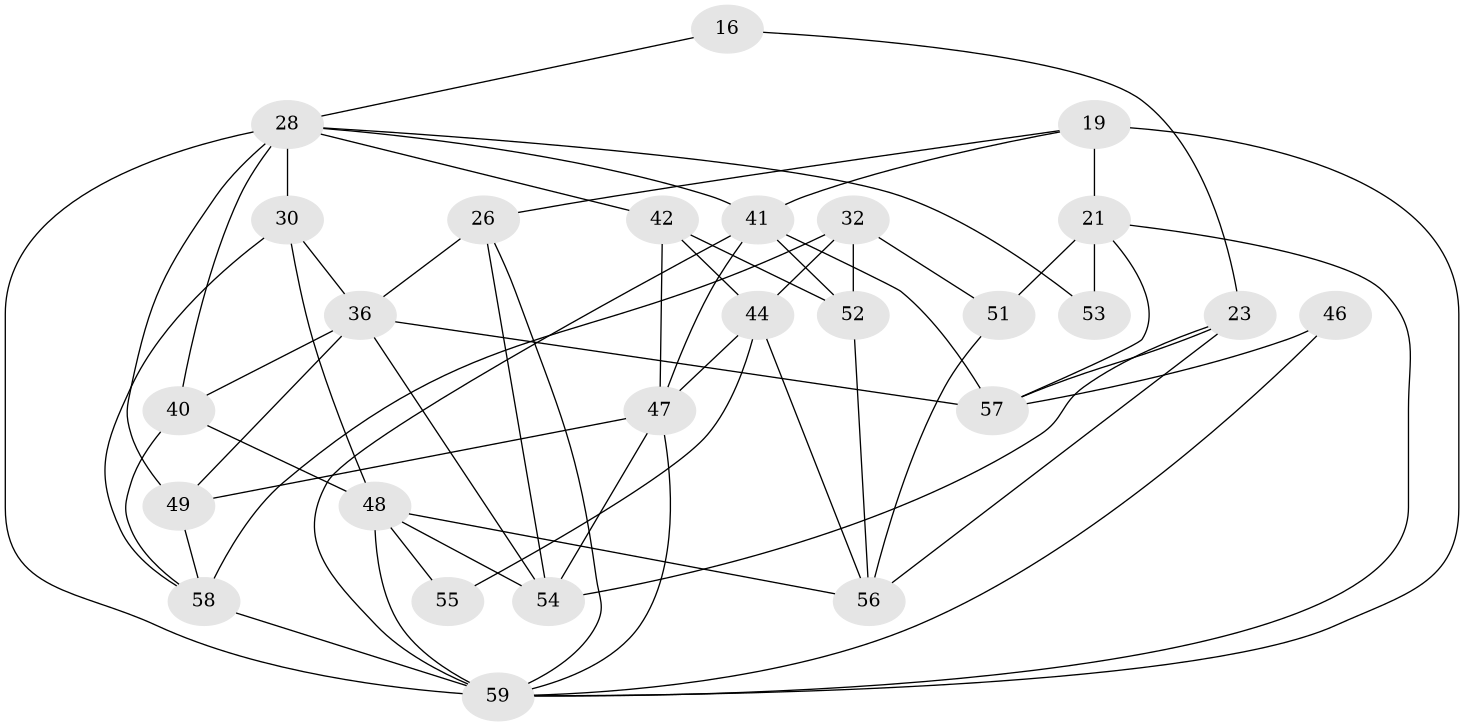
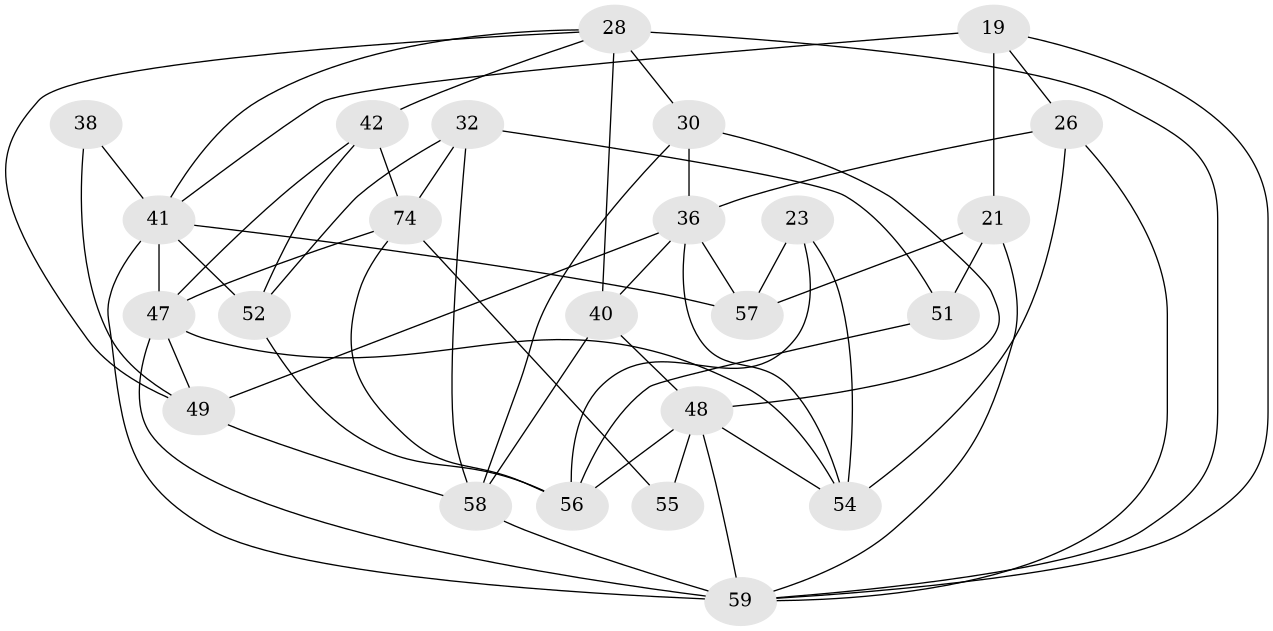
(727, 29) -> none
none -> (86, 125)
(758, 315) -> (405, 220)
(1094, 315) -> none
(1336, 315) -> none
